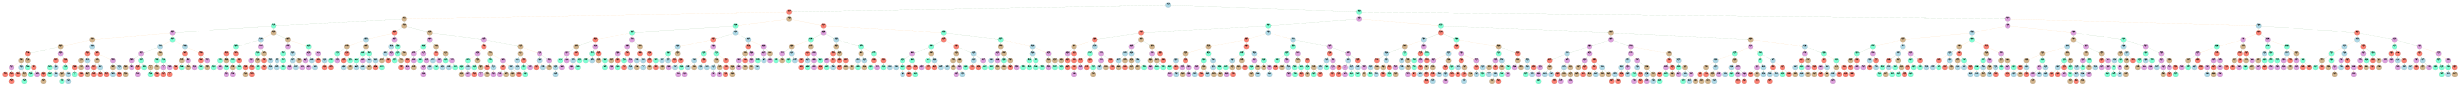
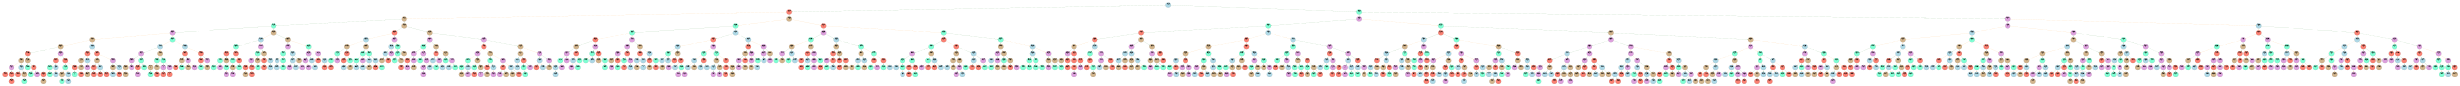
(650, 54) -> (650, 54)
